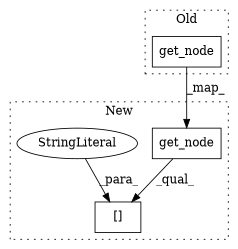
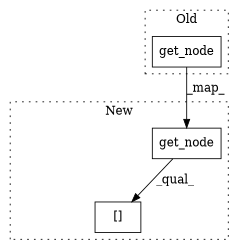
(77, 143) -> none
